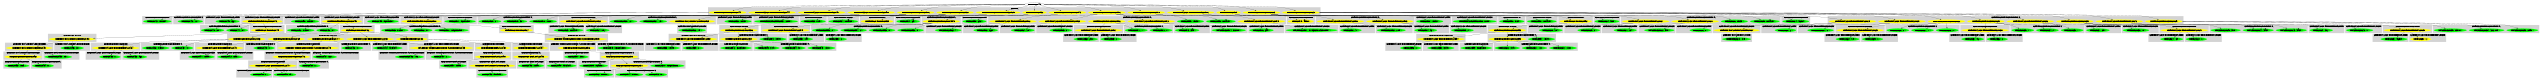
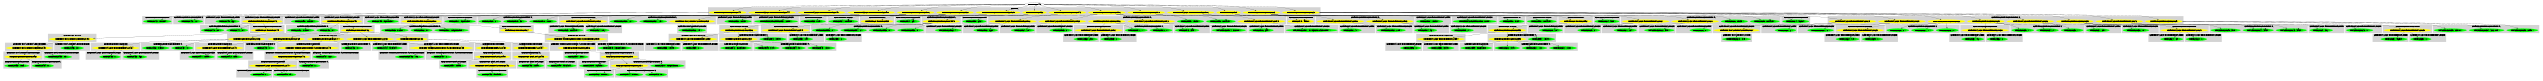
(2421, 39) -> (2421, 39)
(441, 48) -> (441, 48)
